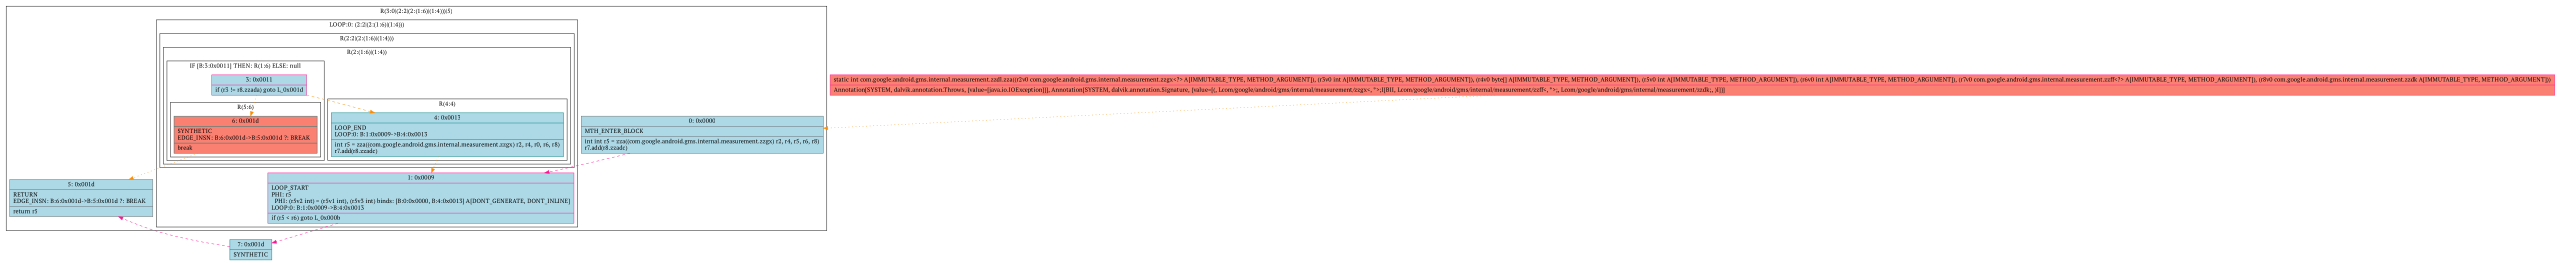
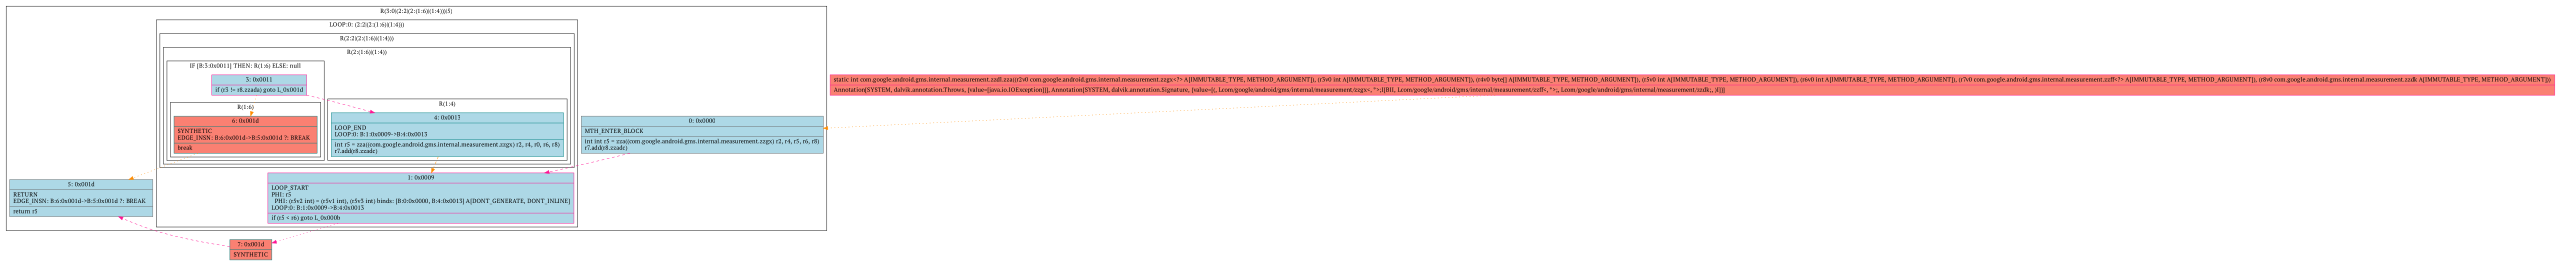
(338, 103) -> (338, 103)
(447, 104) -> (447, 104)
(246, 107) -> (246, 107)
(436, 163) -> (436, 163)
(304, 233) -> (304, 233)
(251, 250) -> (251, 250)
